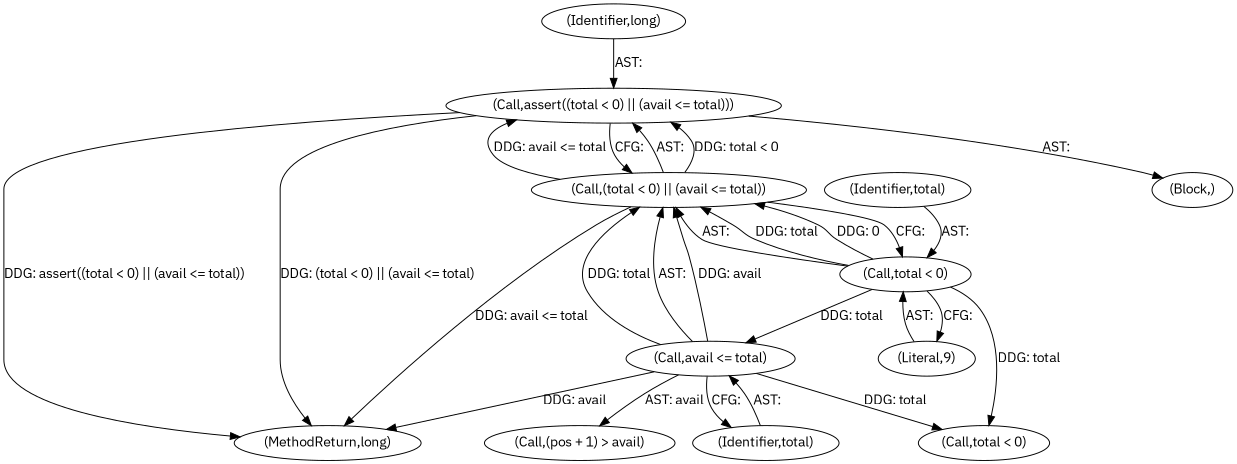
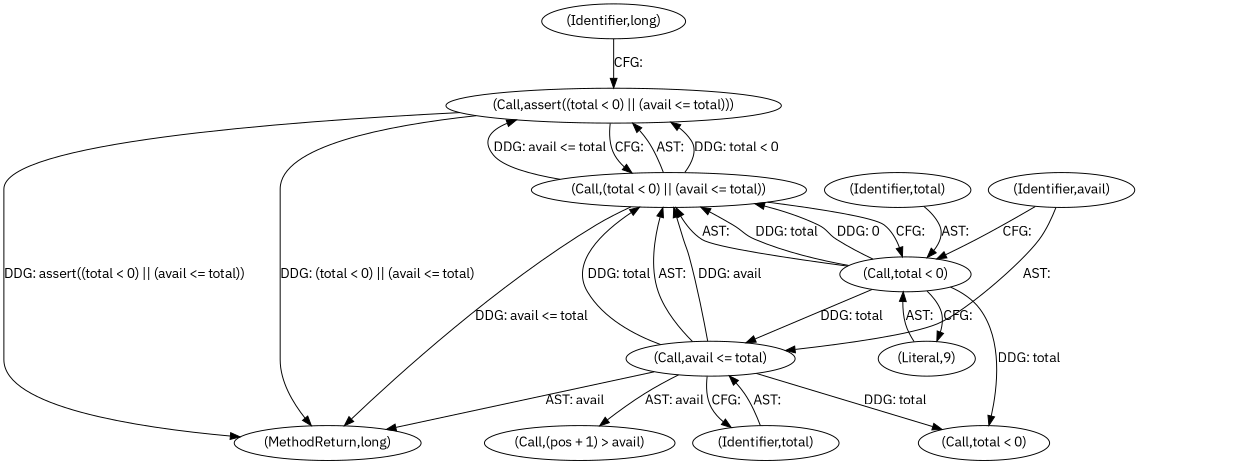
(630, 63) -> (630, 63)
none -> (1062, 190)
(1192, 190) -> none
(575, 401) -> (575, 401)
